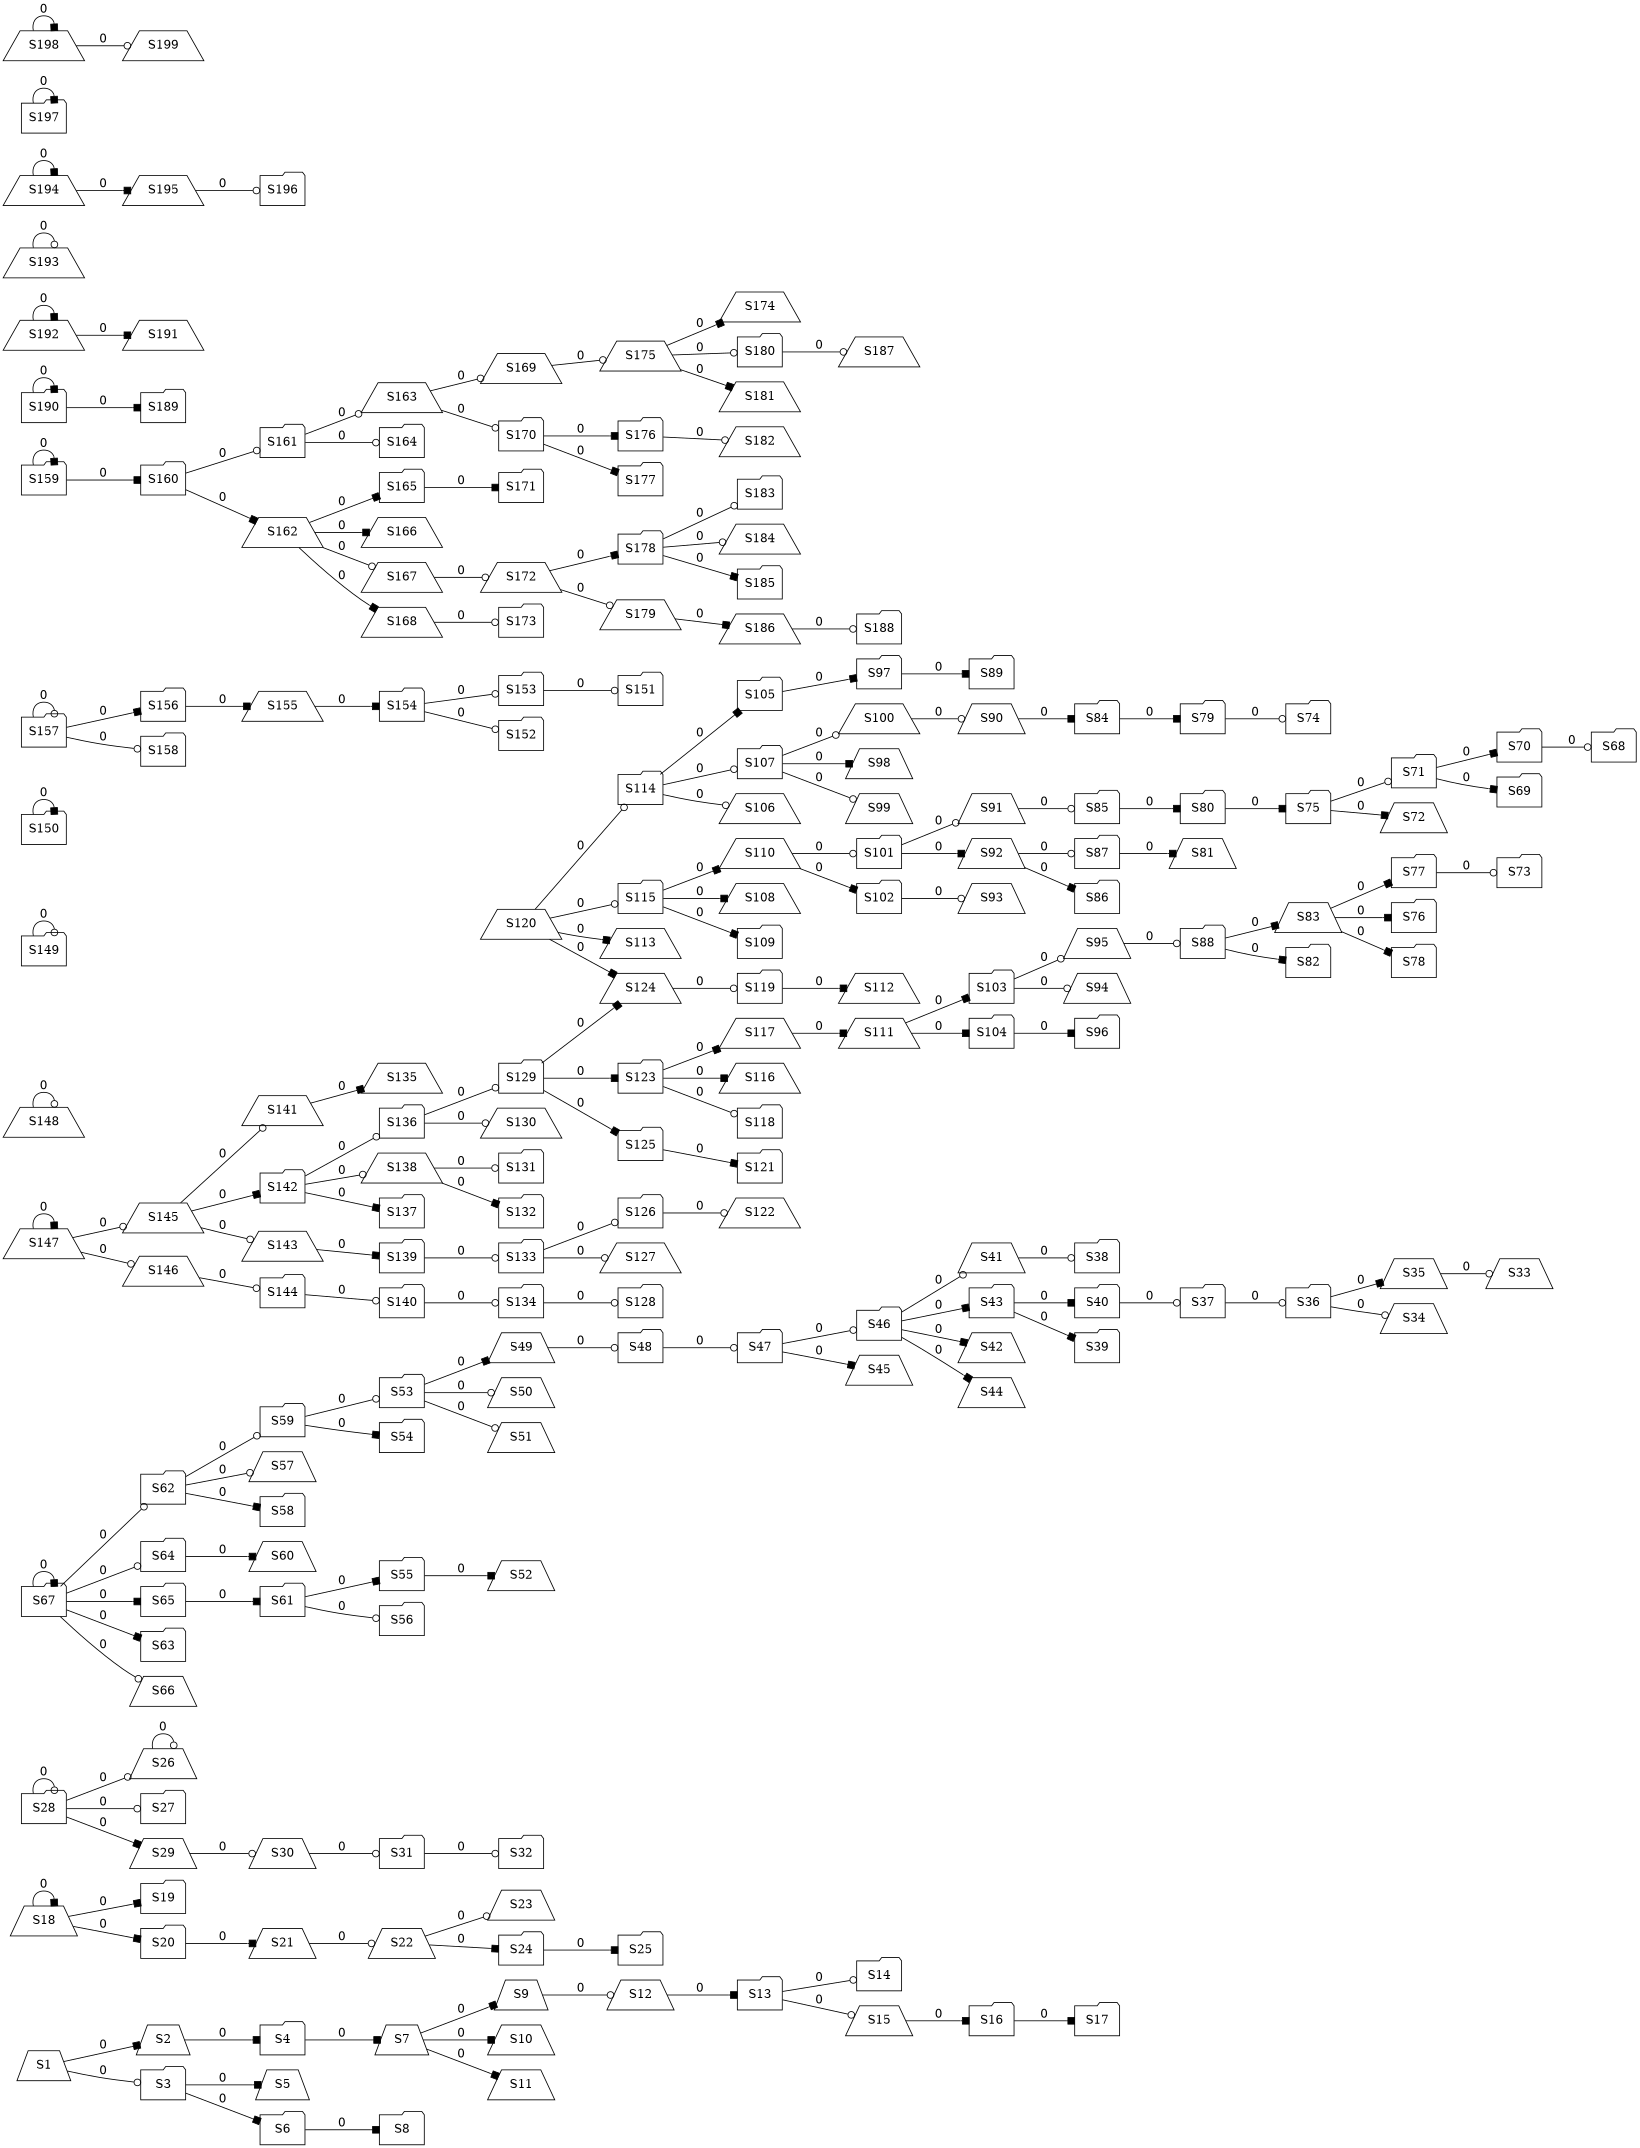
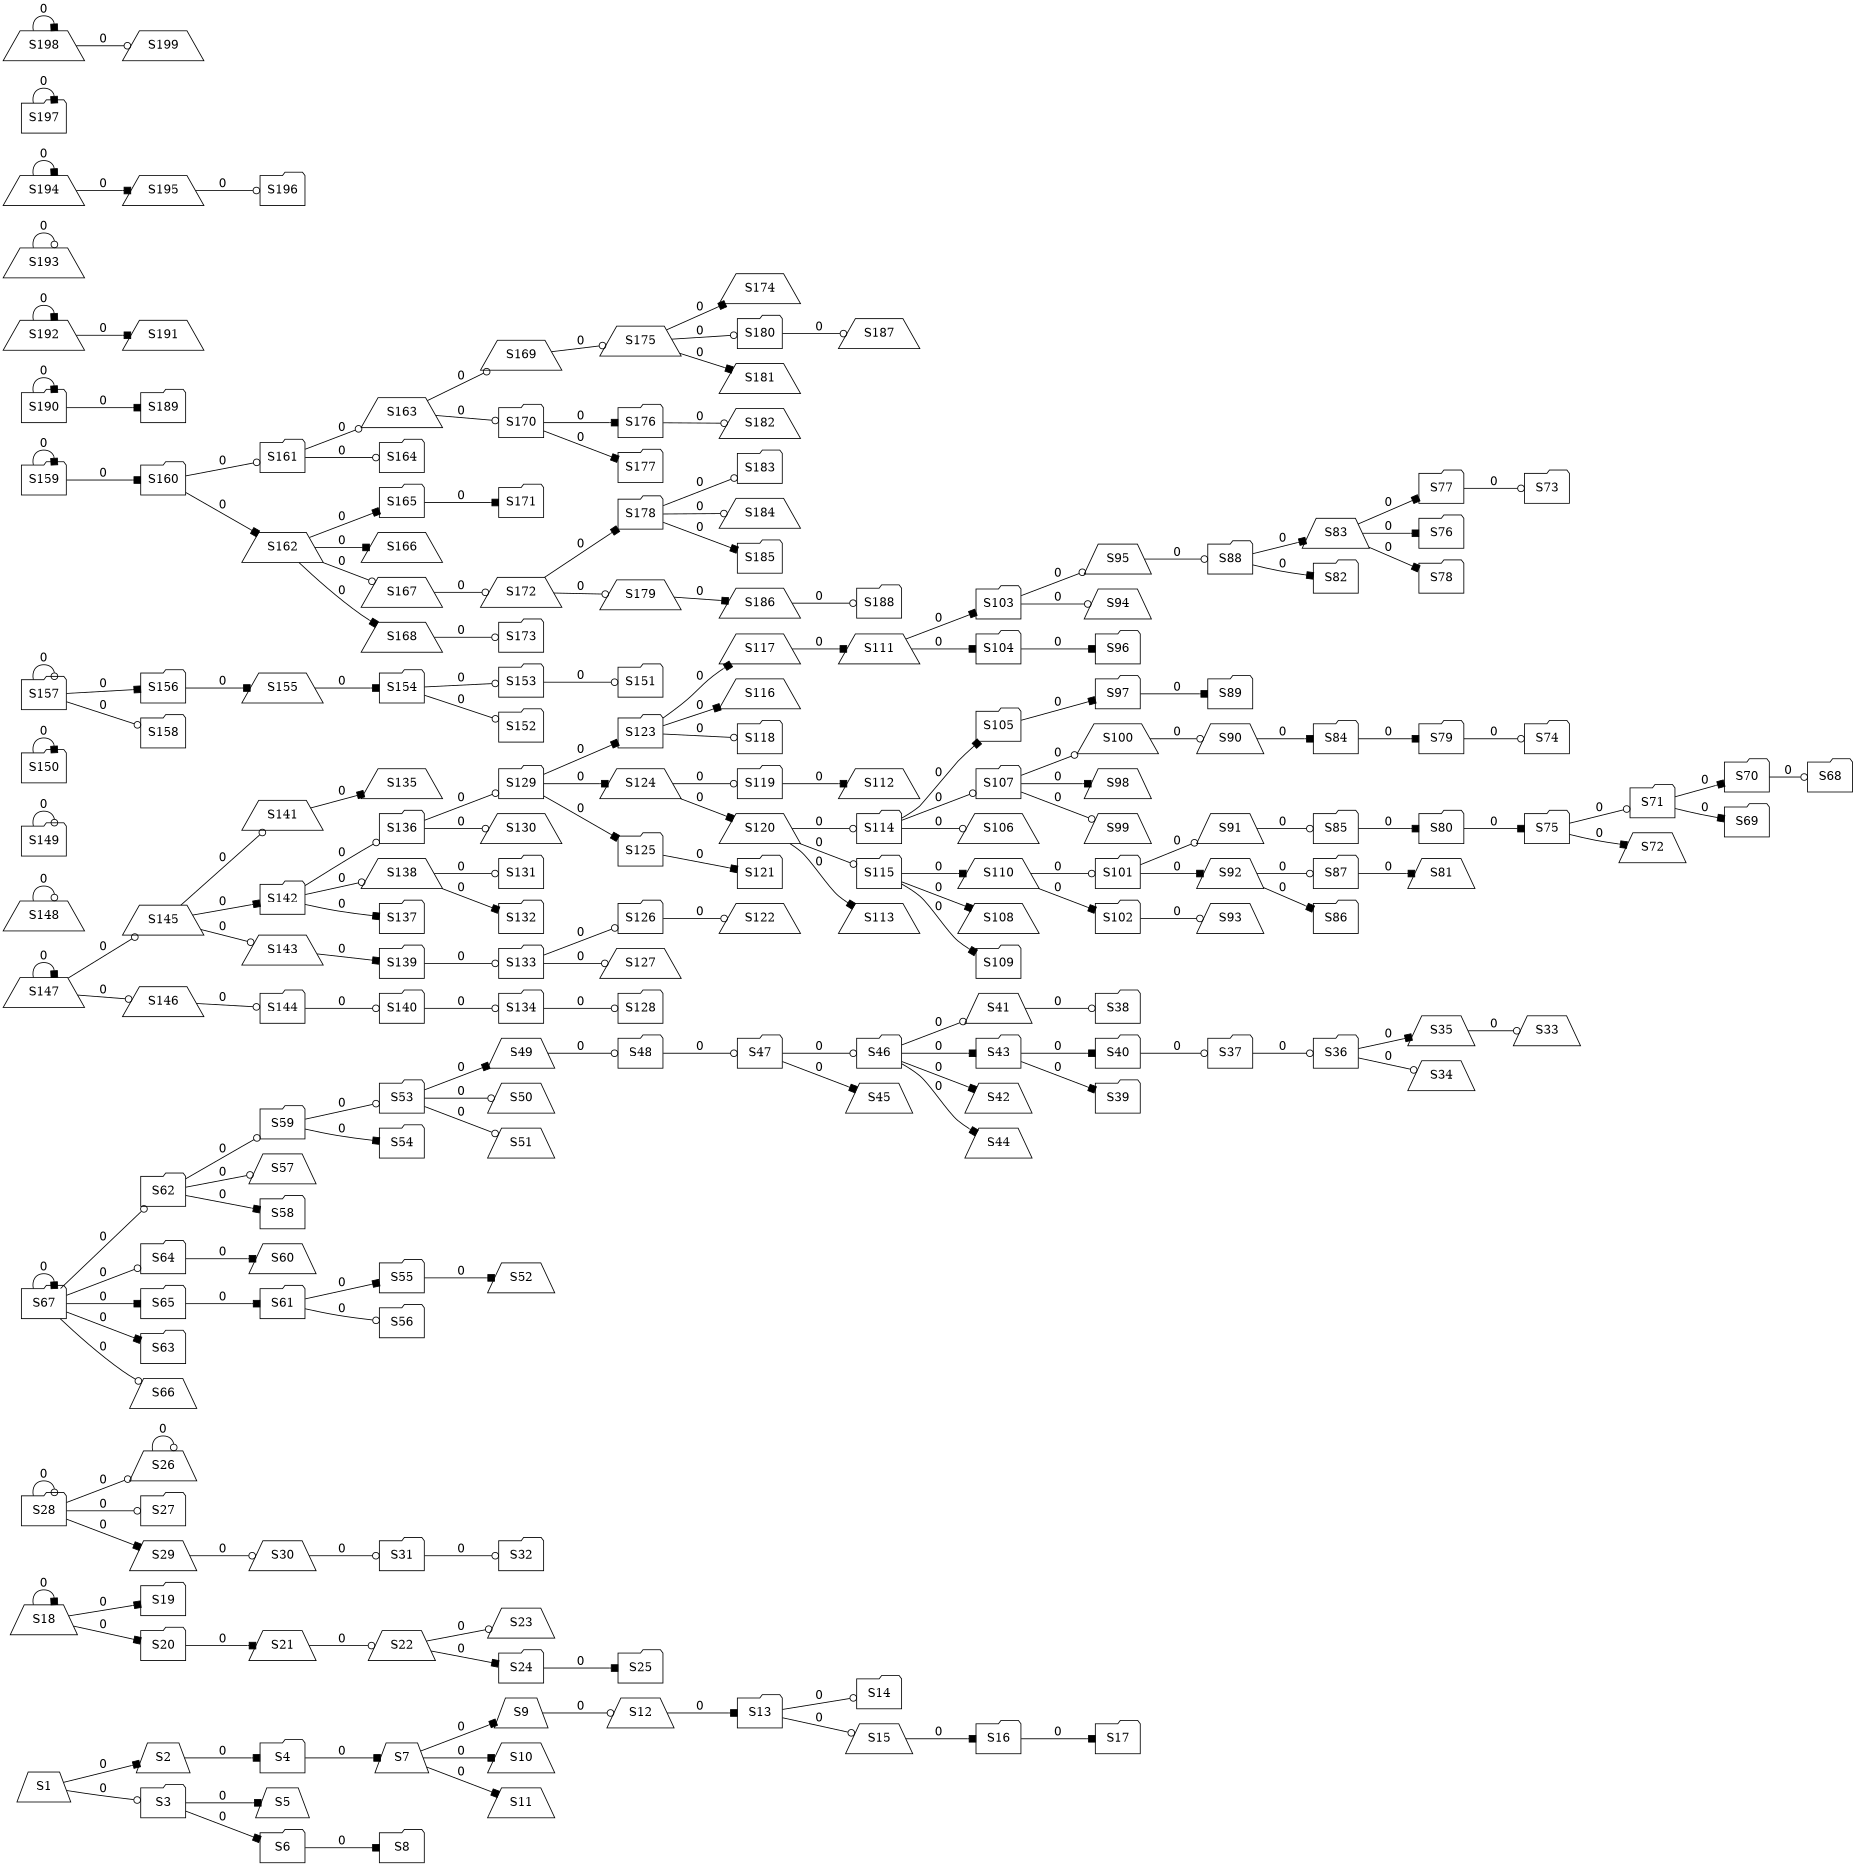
(579, 955) -> (703, 807)
